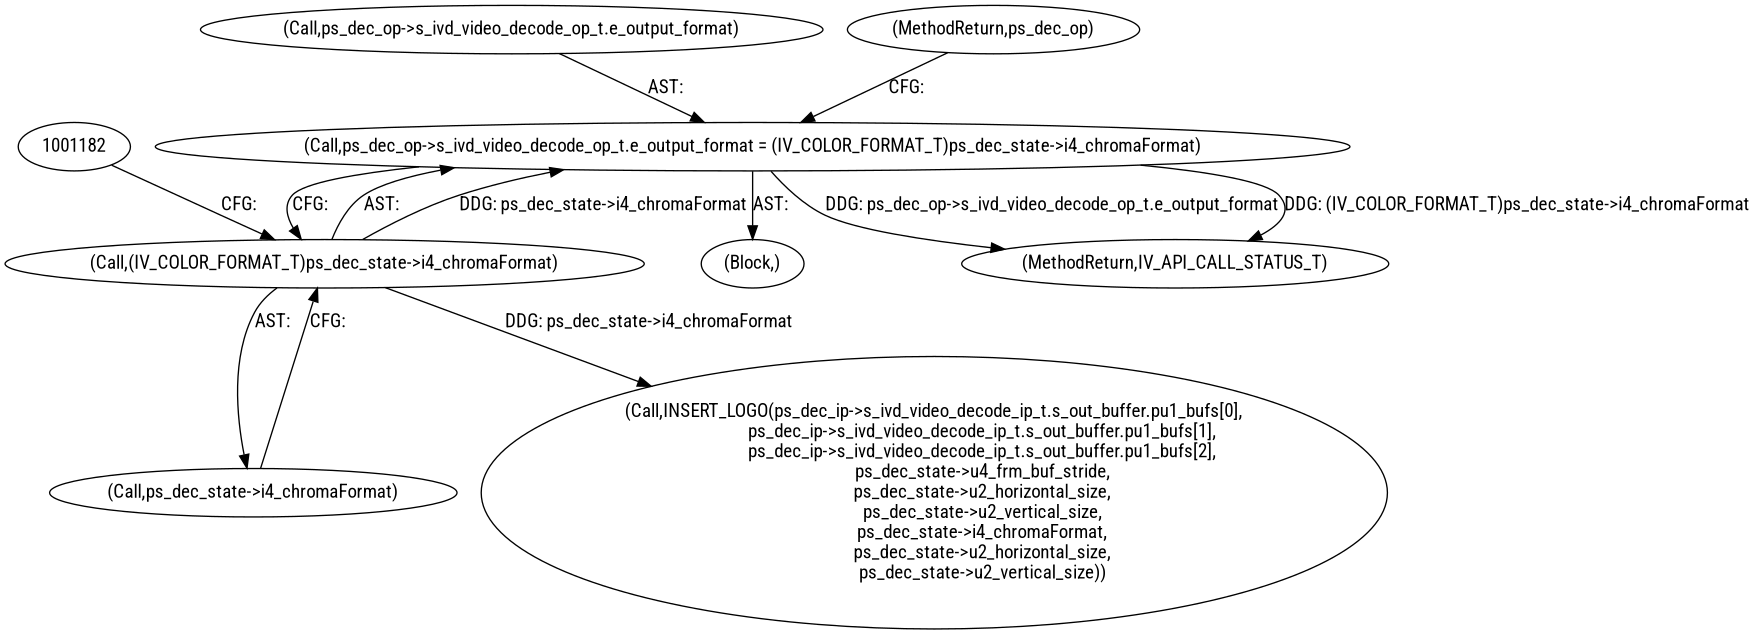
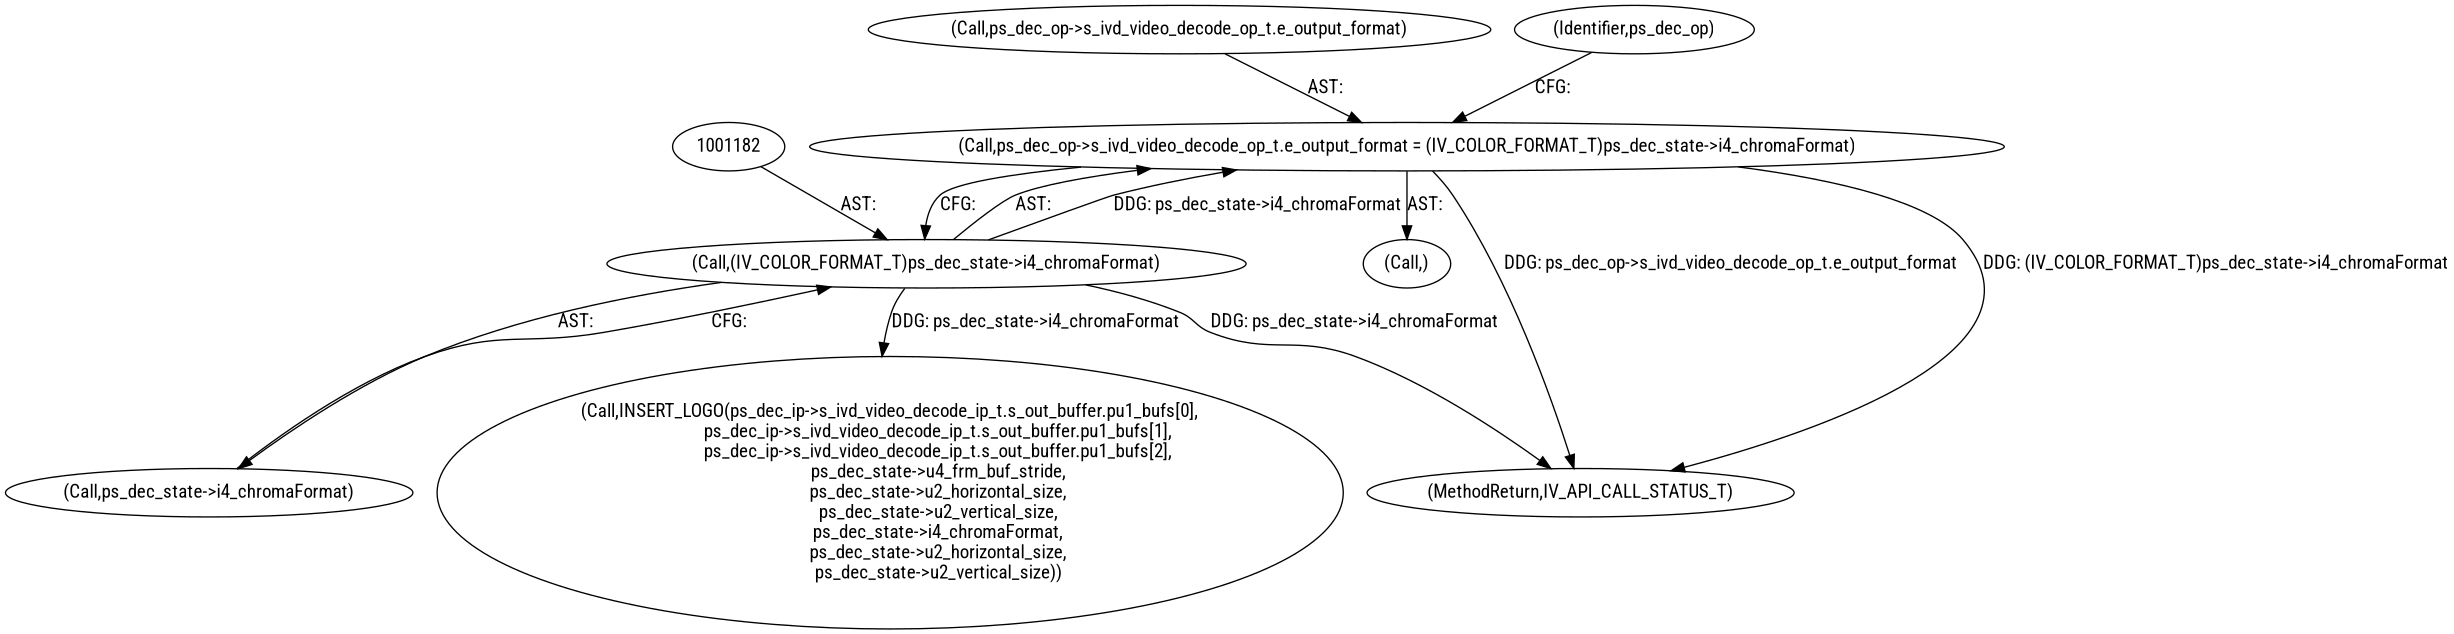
(994, 30) -> (1634, 30)
(241, 205) -> (861, 205)
(753, 264) -> (1407, 264)
none -> (1321, 348)
